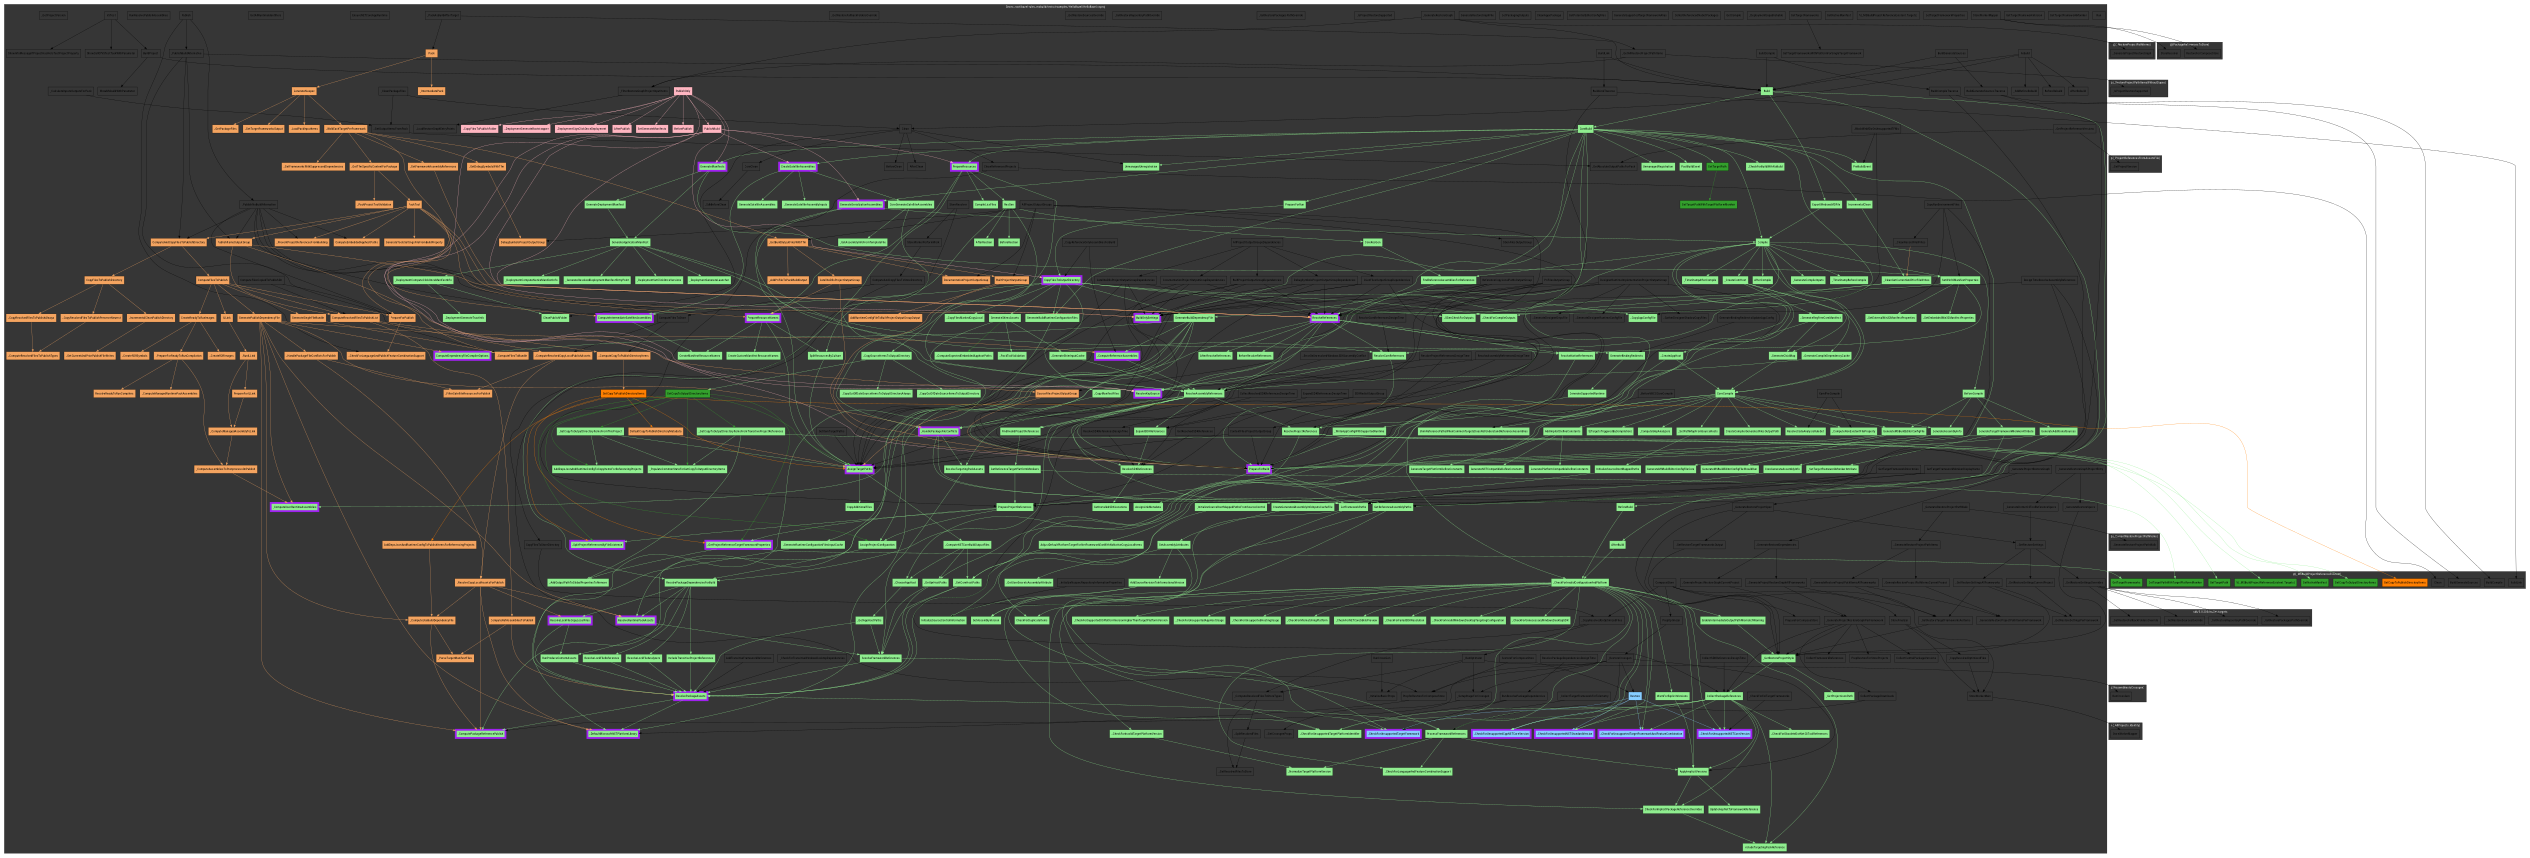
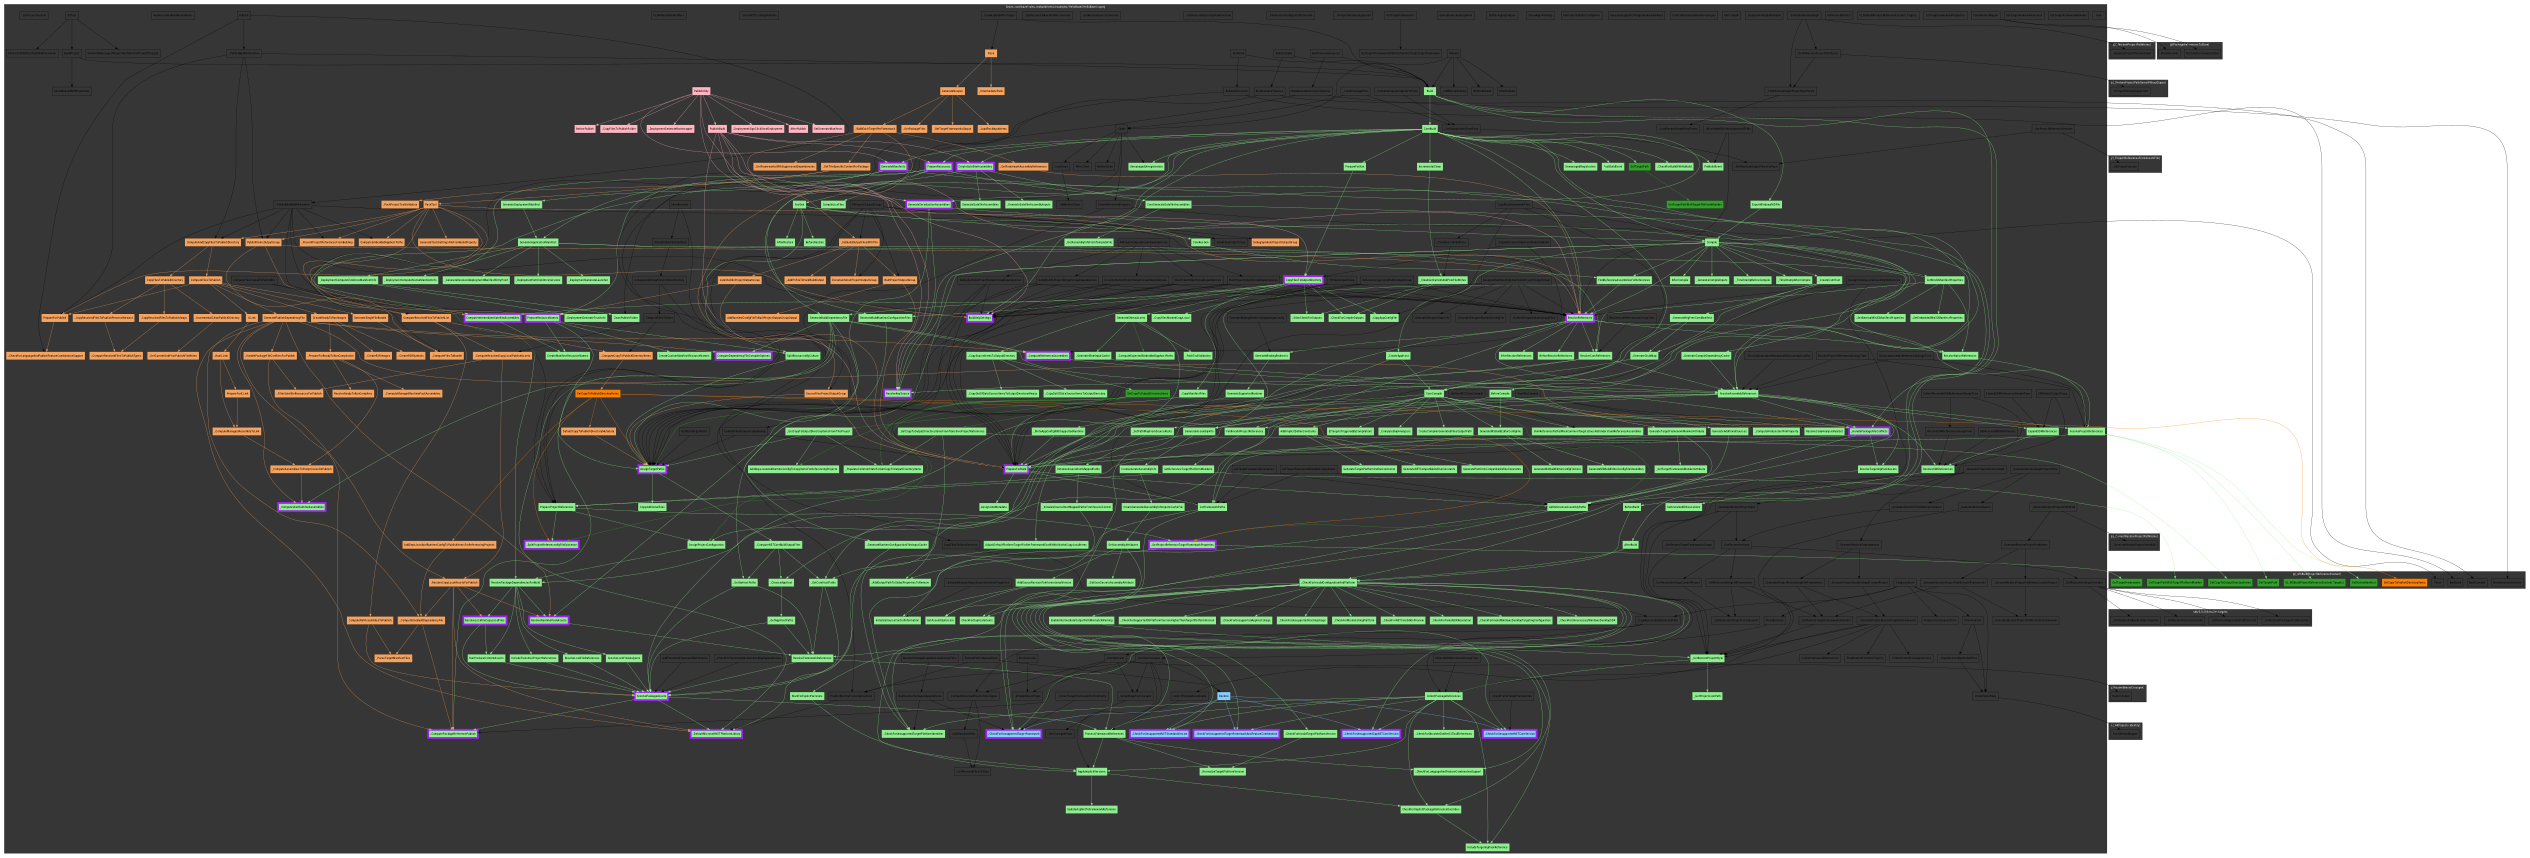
(487, 167) -> none
(1909, 260) -> (1447, 261)
(1657, 457) -> (1371, 454)
